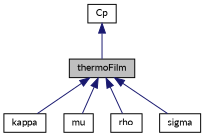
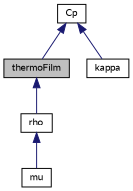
(59, 98) -> (93, 45)
(88, 100) -> (37, 155)
(180, 123) -> none
